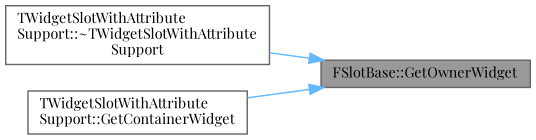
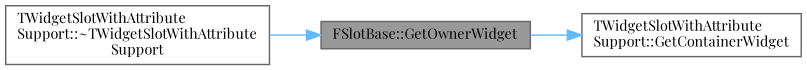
(278, 94) -> (549, 35)
